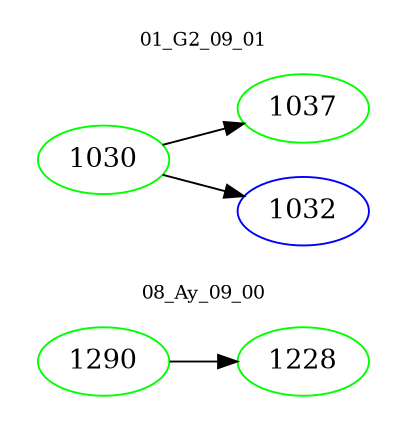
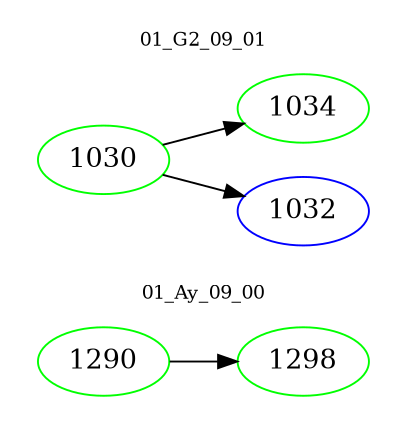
(303, 108) -> (303, 108)
(204, 294) -> (204, 294)
(303, 362) -> (303, 362)
